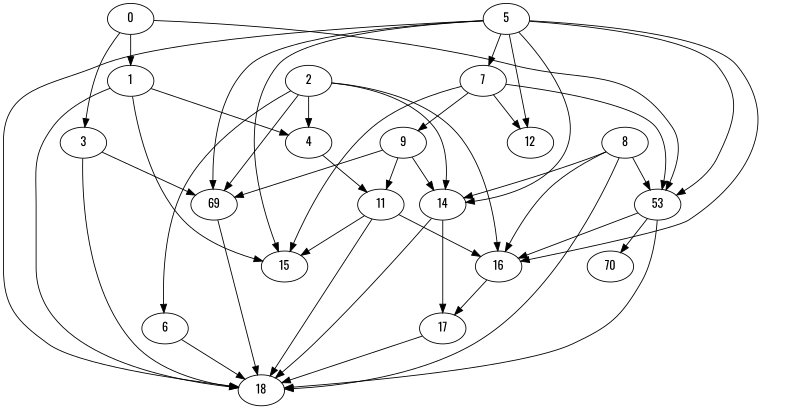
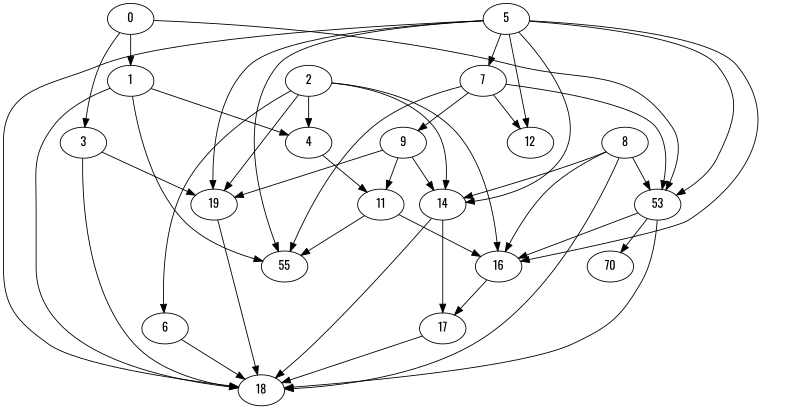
(214, 205) -> (214, 205)
(285, 267) -> (285, 267)
(323, 294) -> none
